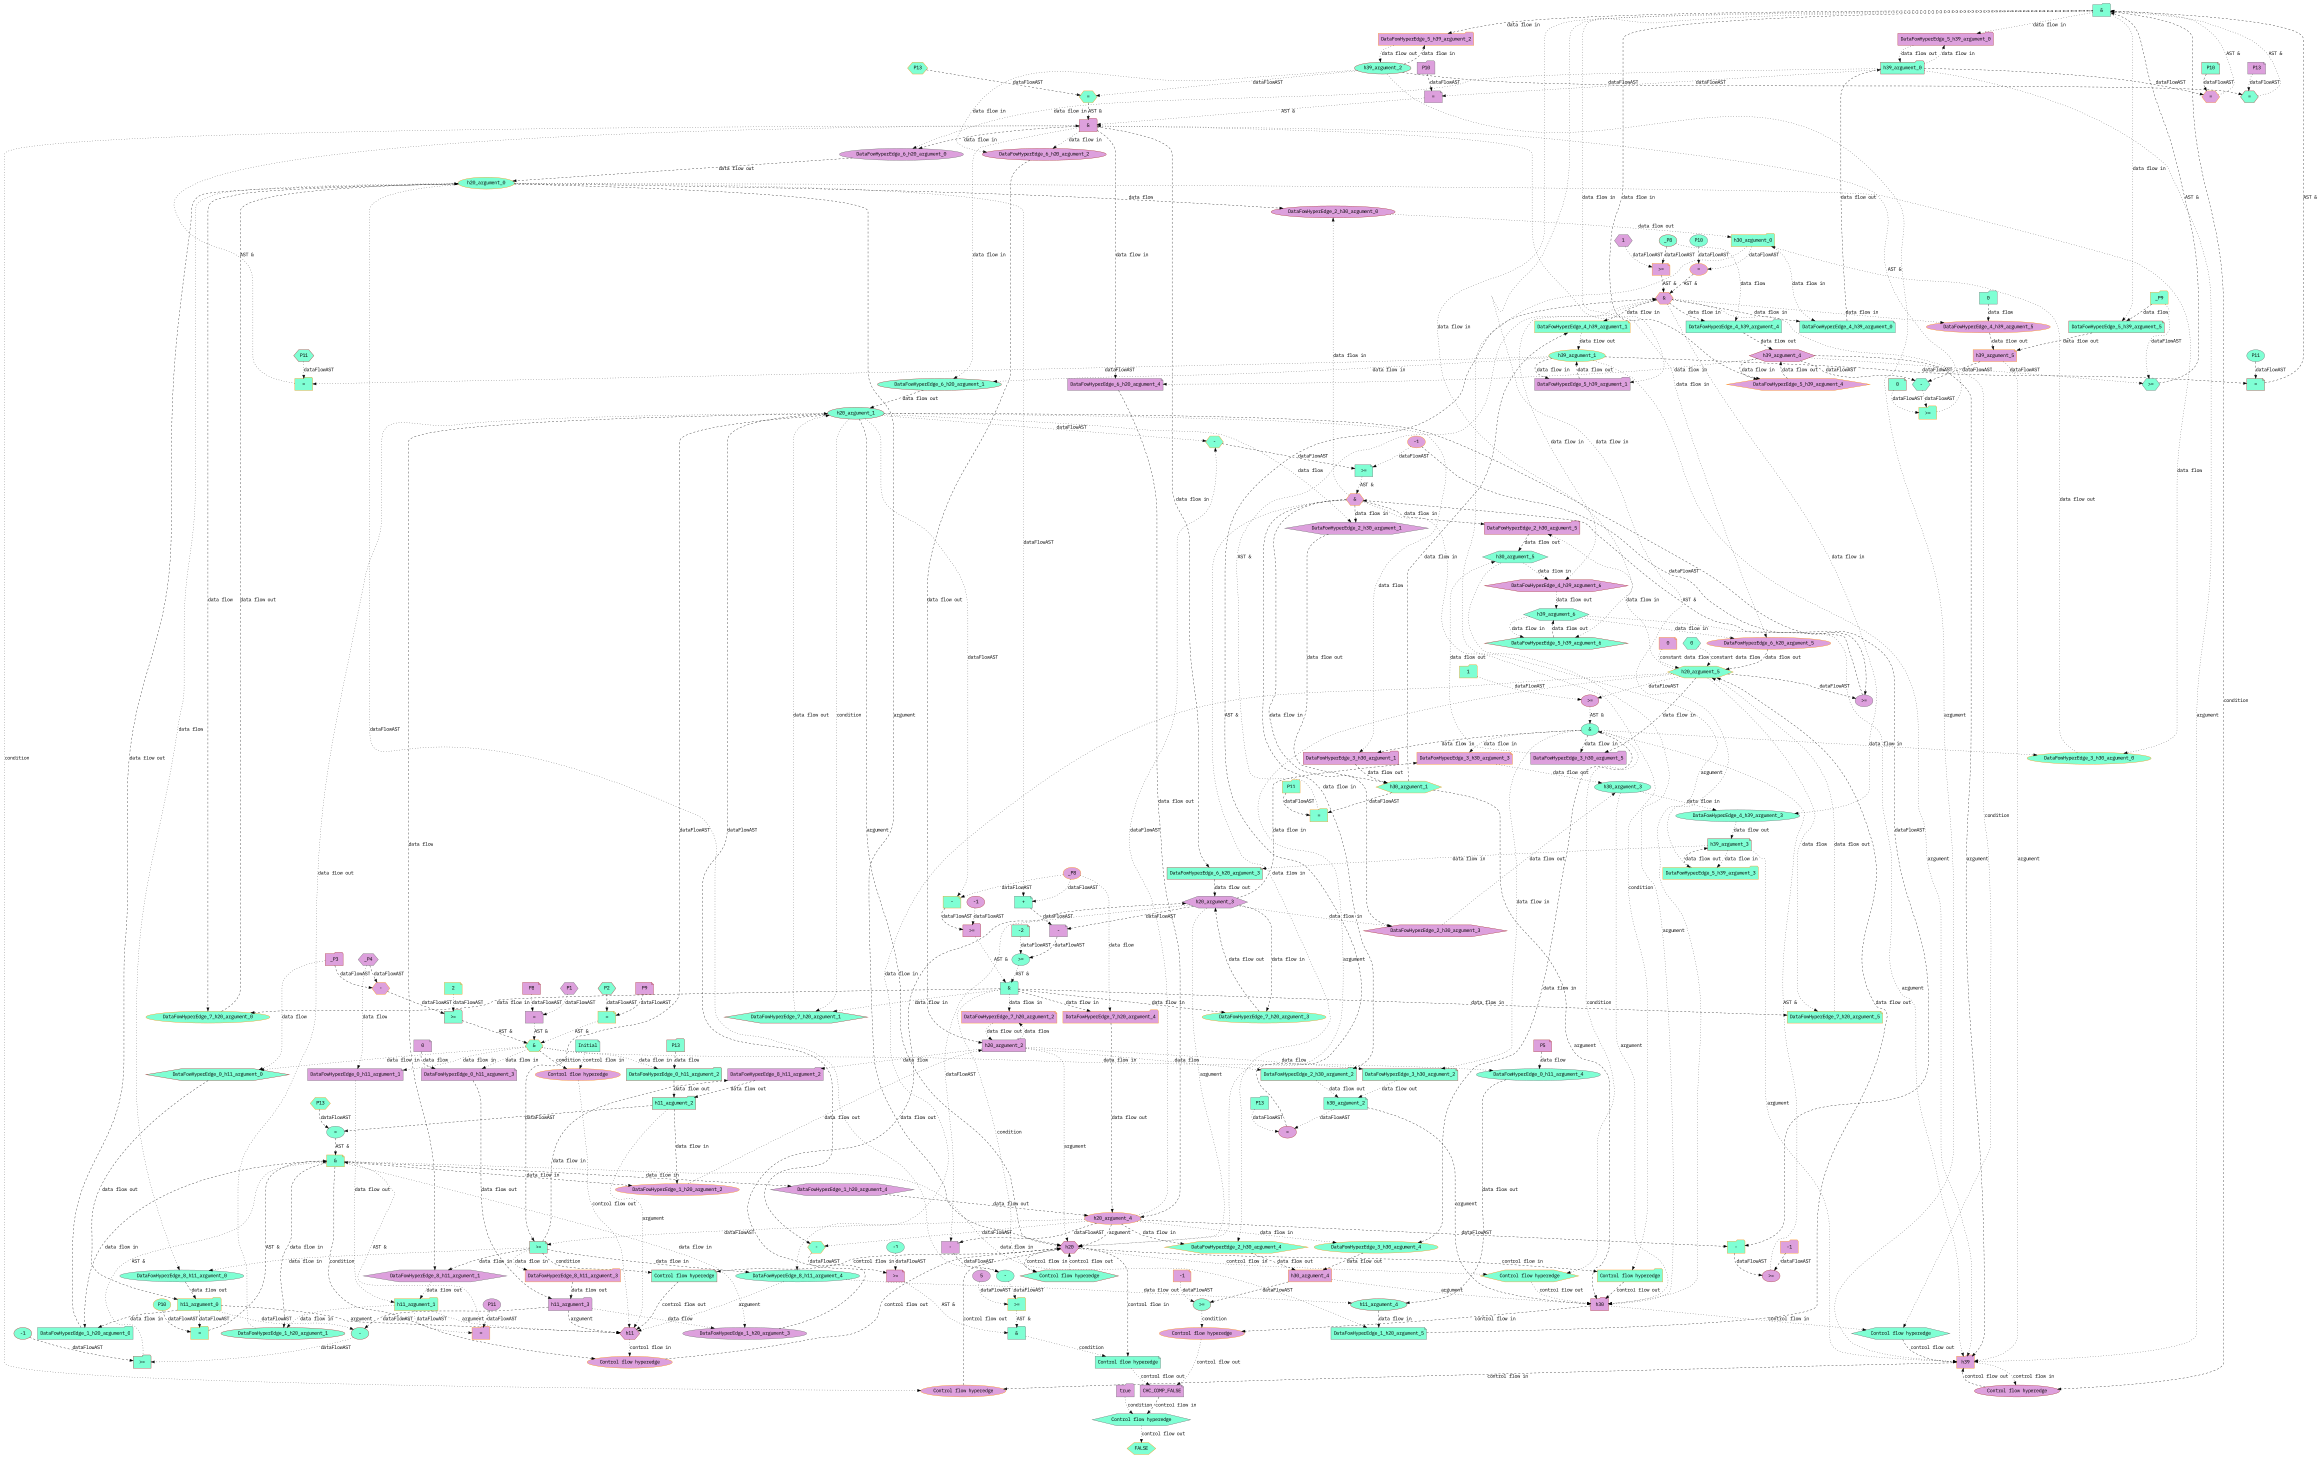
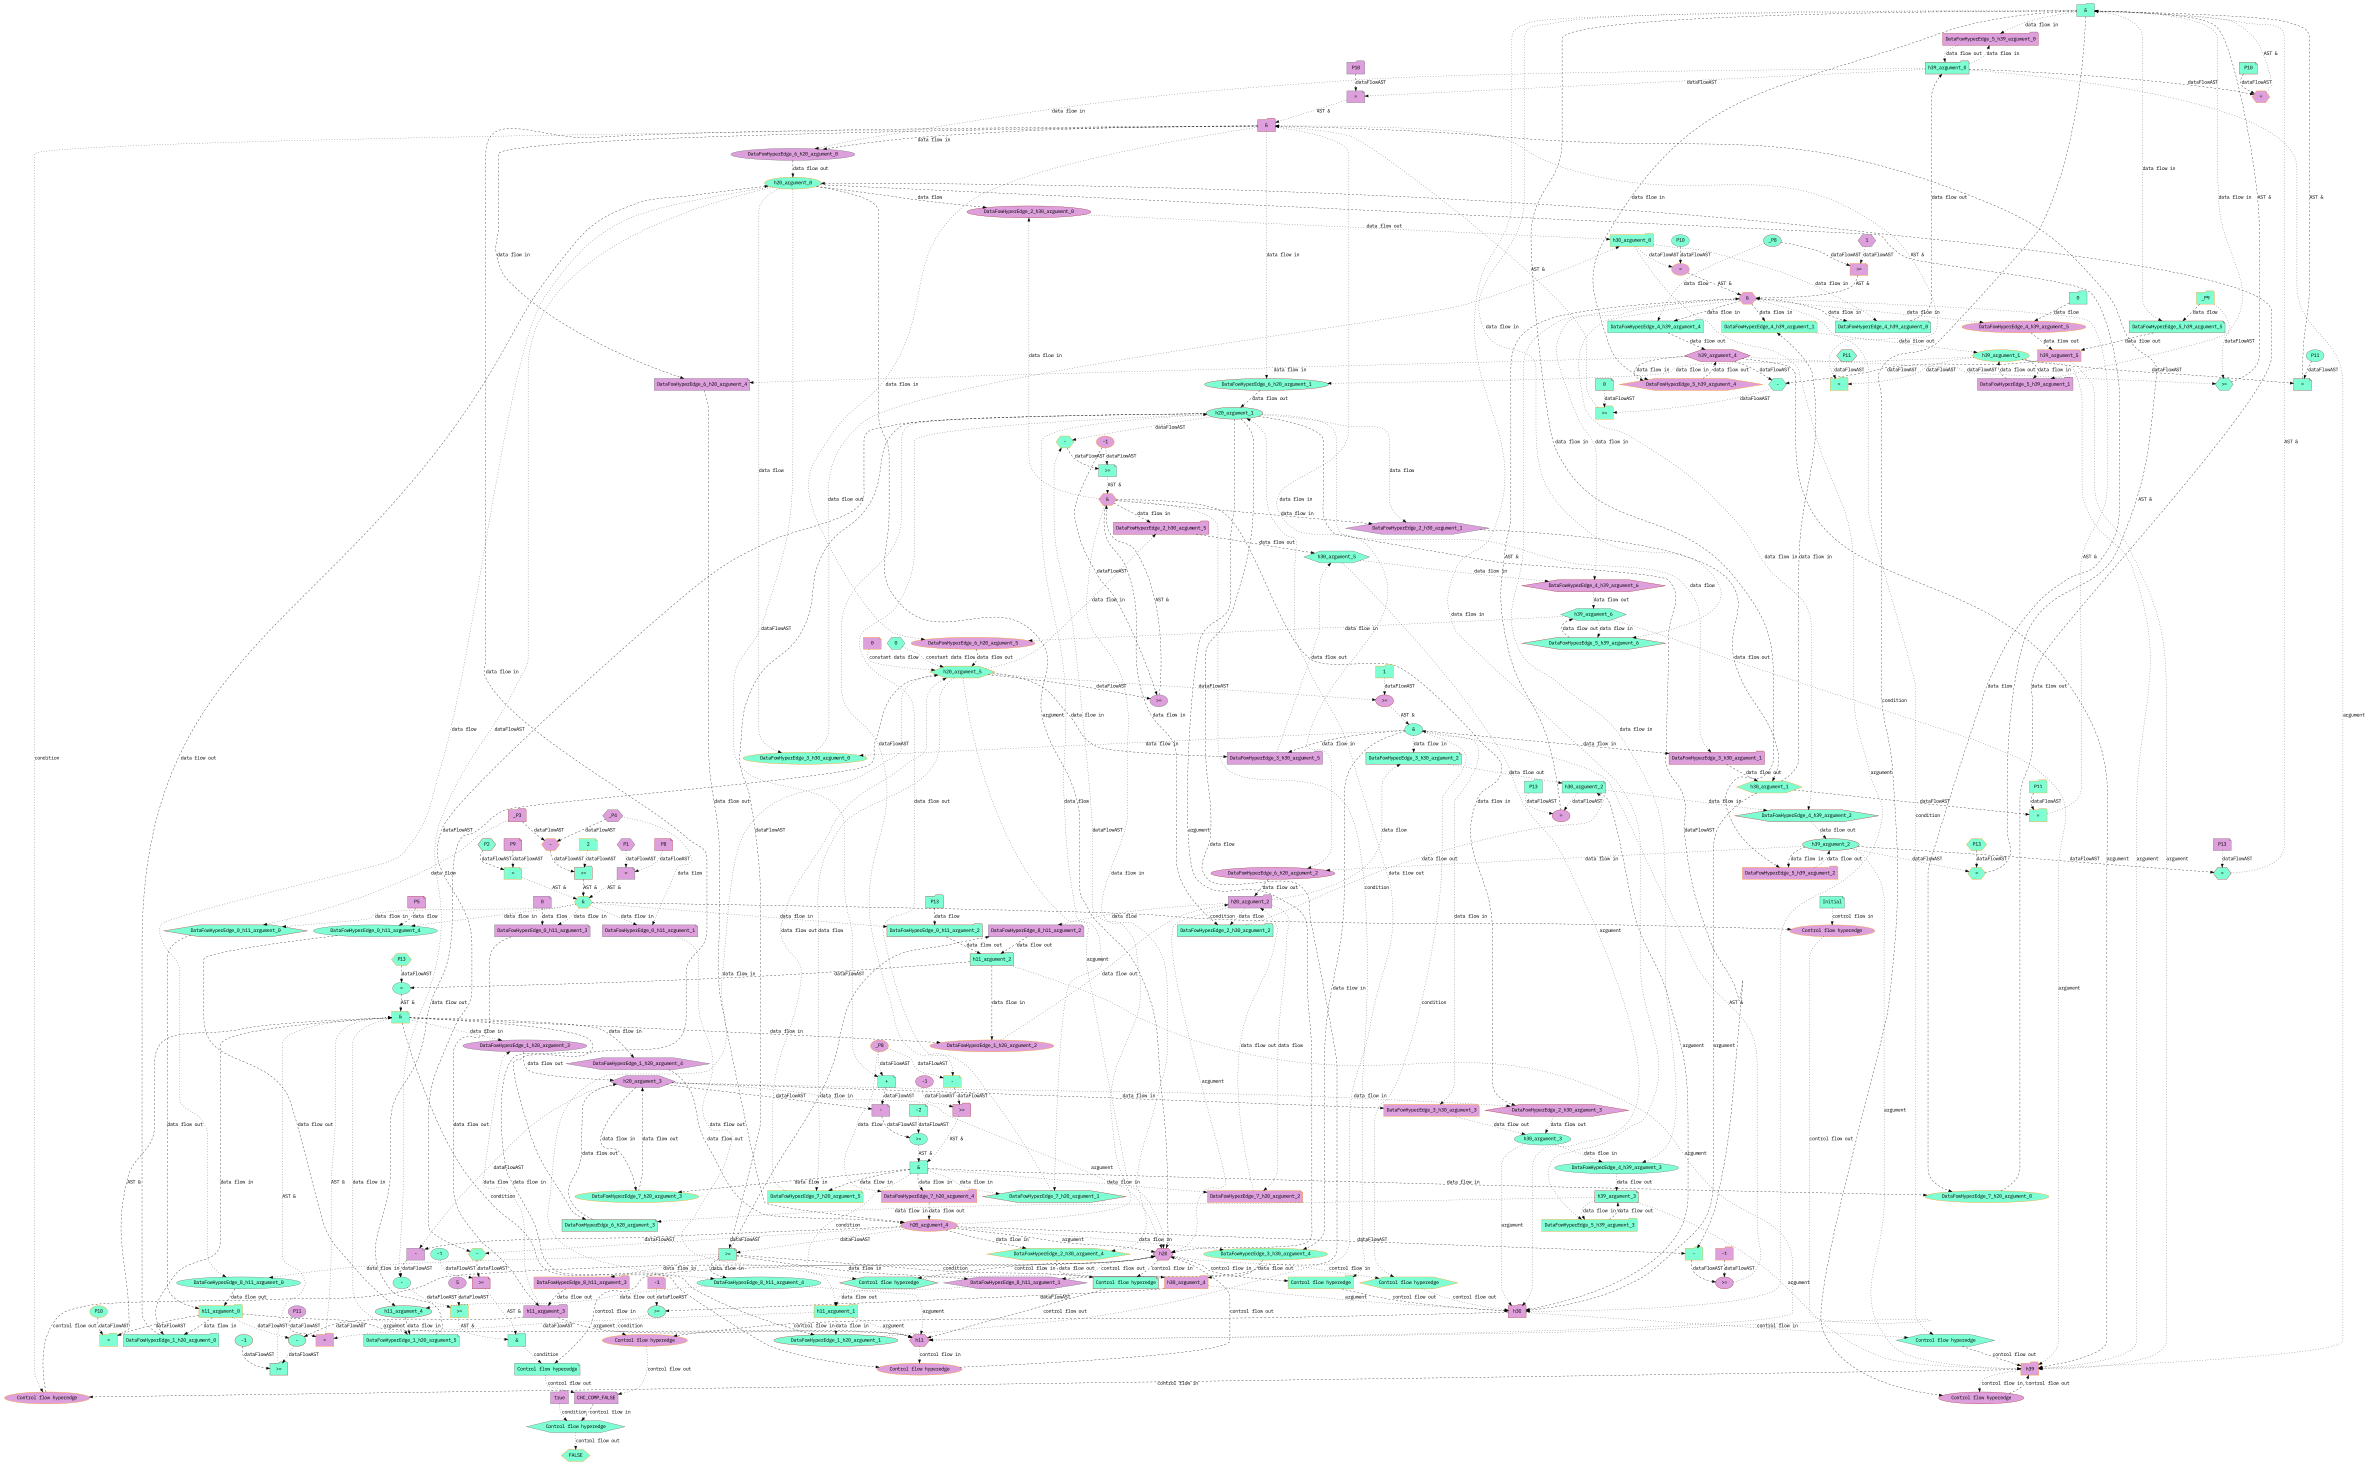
(849, 715) -> (1077, 801)
none -> (1807, 816)
(775, 1075) -> (1036, 931)
